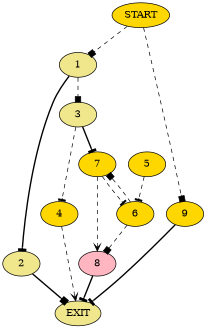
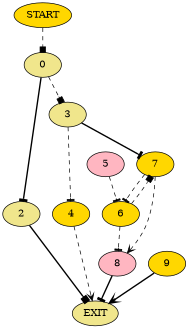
(78, 65) -> (43, 65)
(163, 111) -> none
(147, 164) -> (106, 164)
(118, 236) -> (119, 237)
(135, 264) -> (135, 286)
